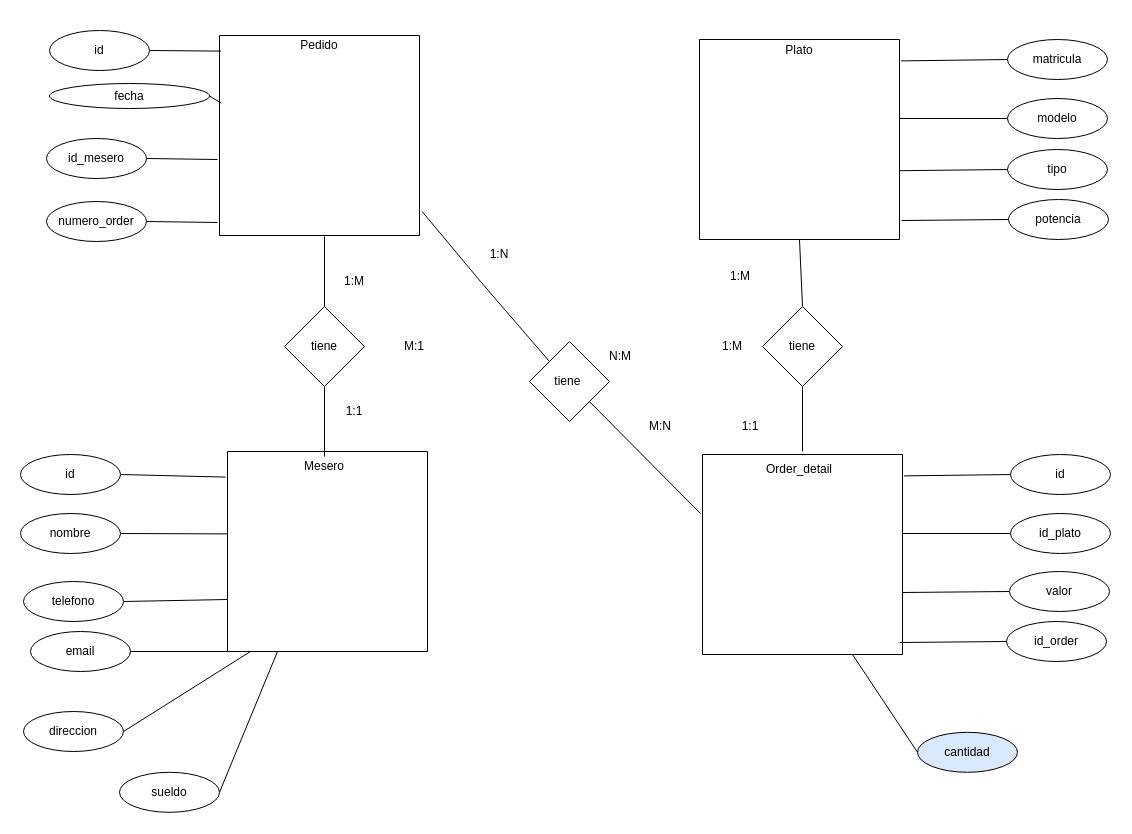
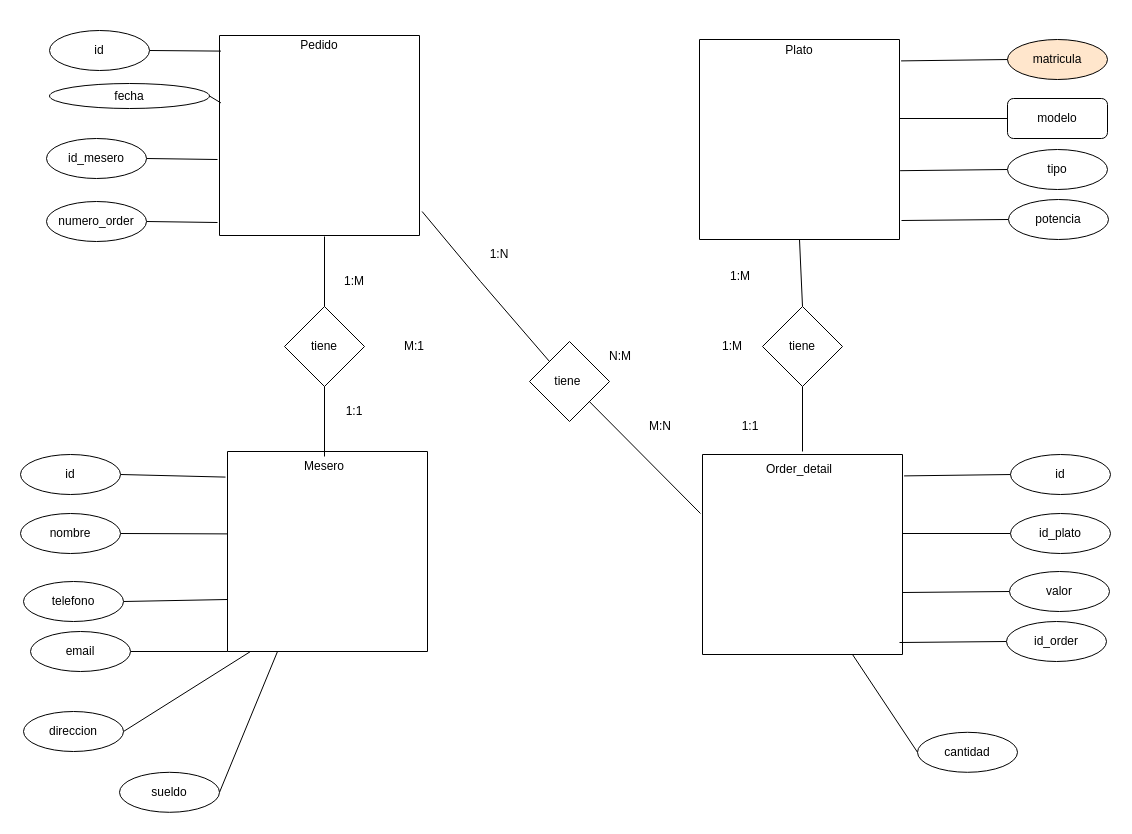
(1058, 60) -> (1058, 60)
(1058, 119) -> (1058, 119)
(968, 752) -> (968, 752)
